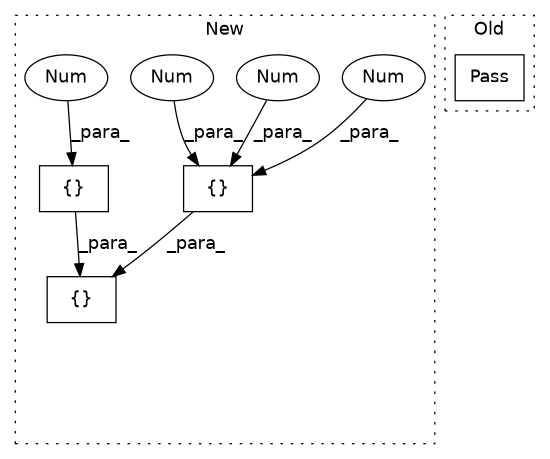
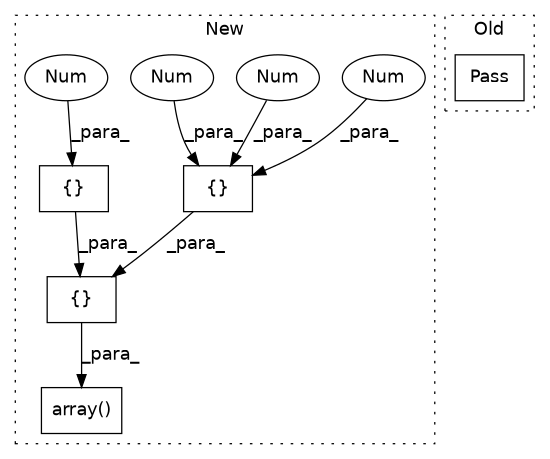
none -> (82, 411)
